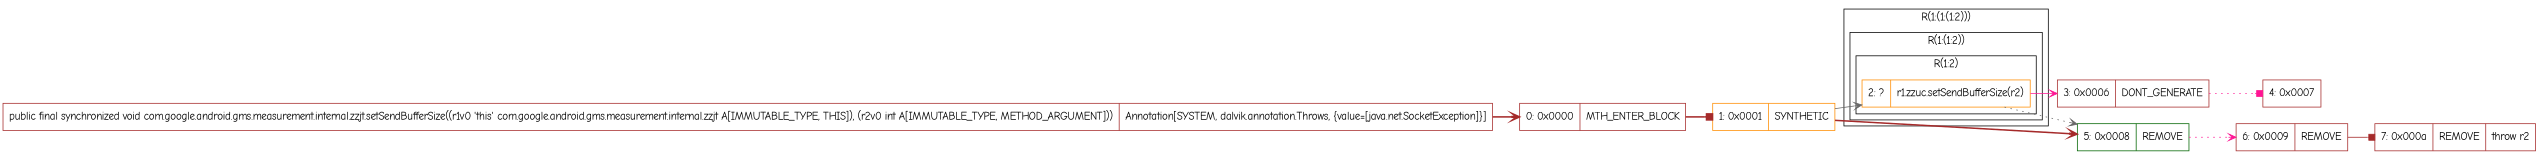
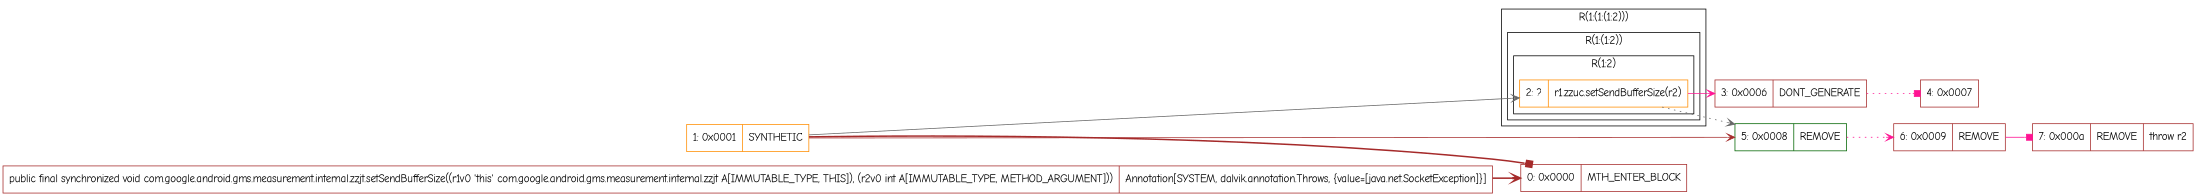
(1695, 117) -> (1239, 142)
(1952, 127) -> (1268, 138)
(2358, 137) -> (2015, 137)
